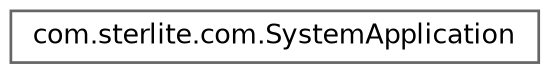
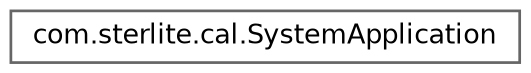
(275, 37) -> (265, 37)
